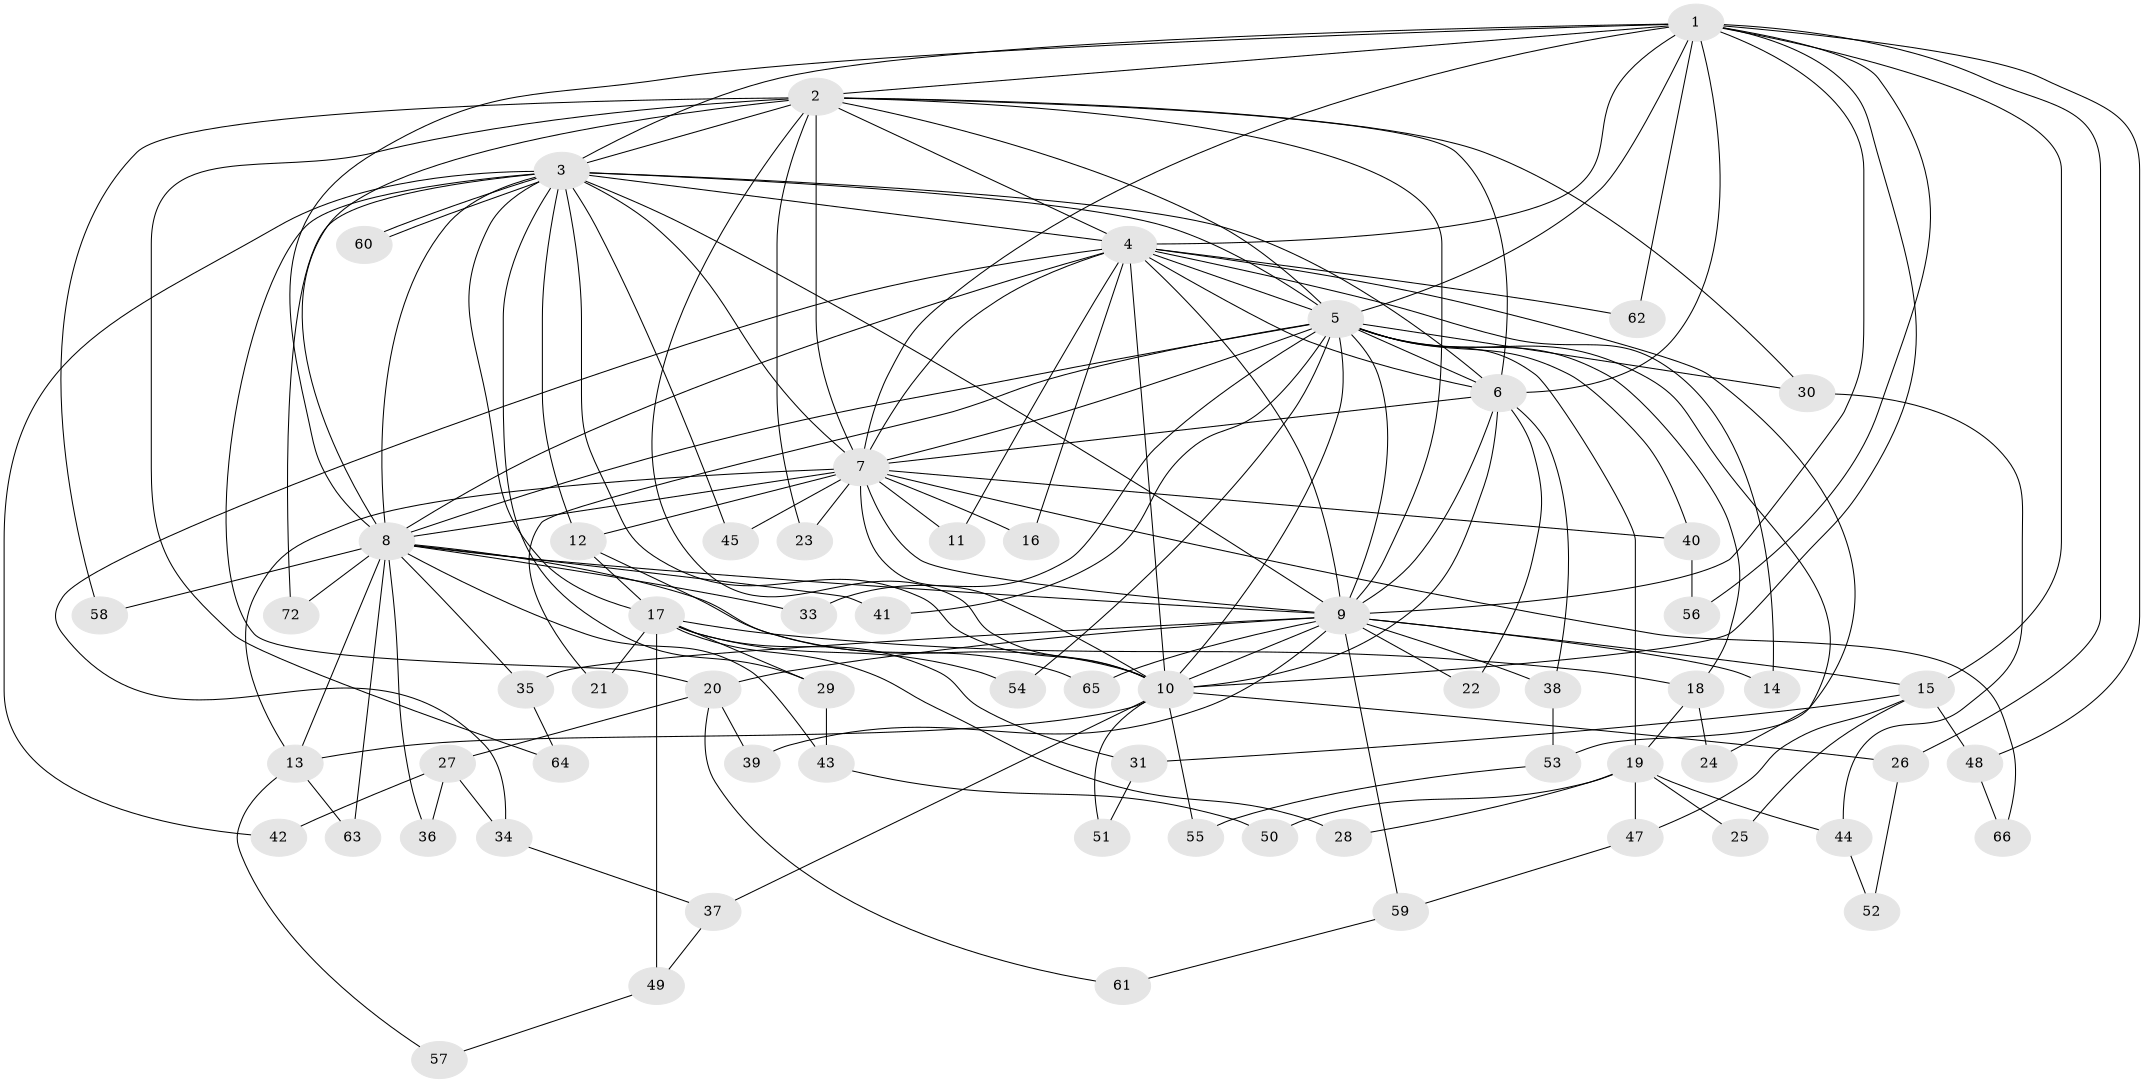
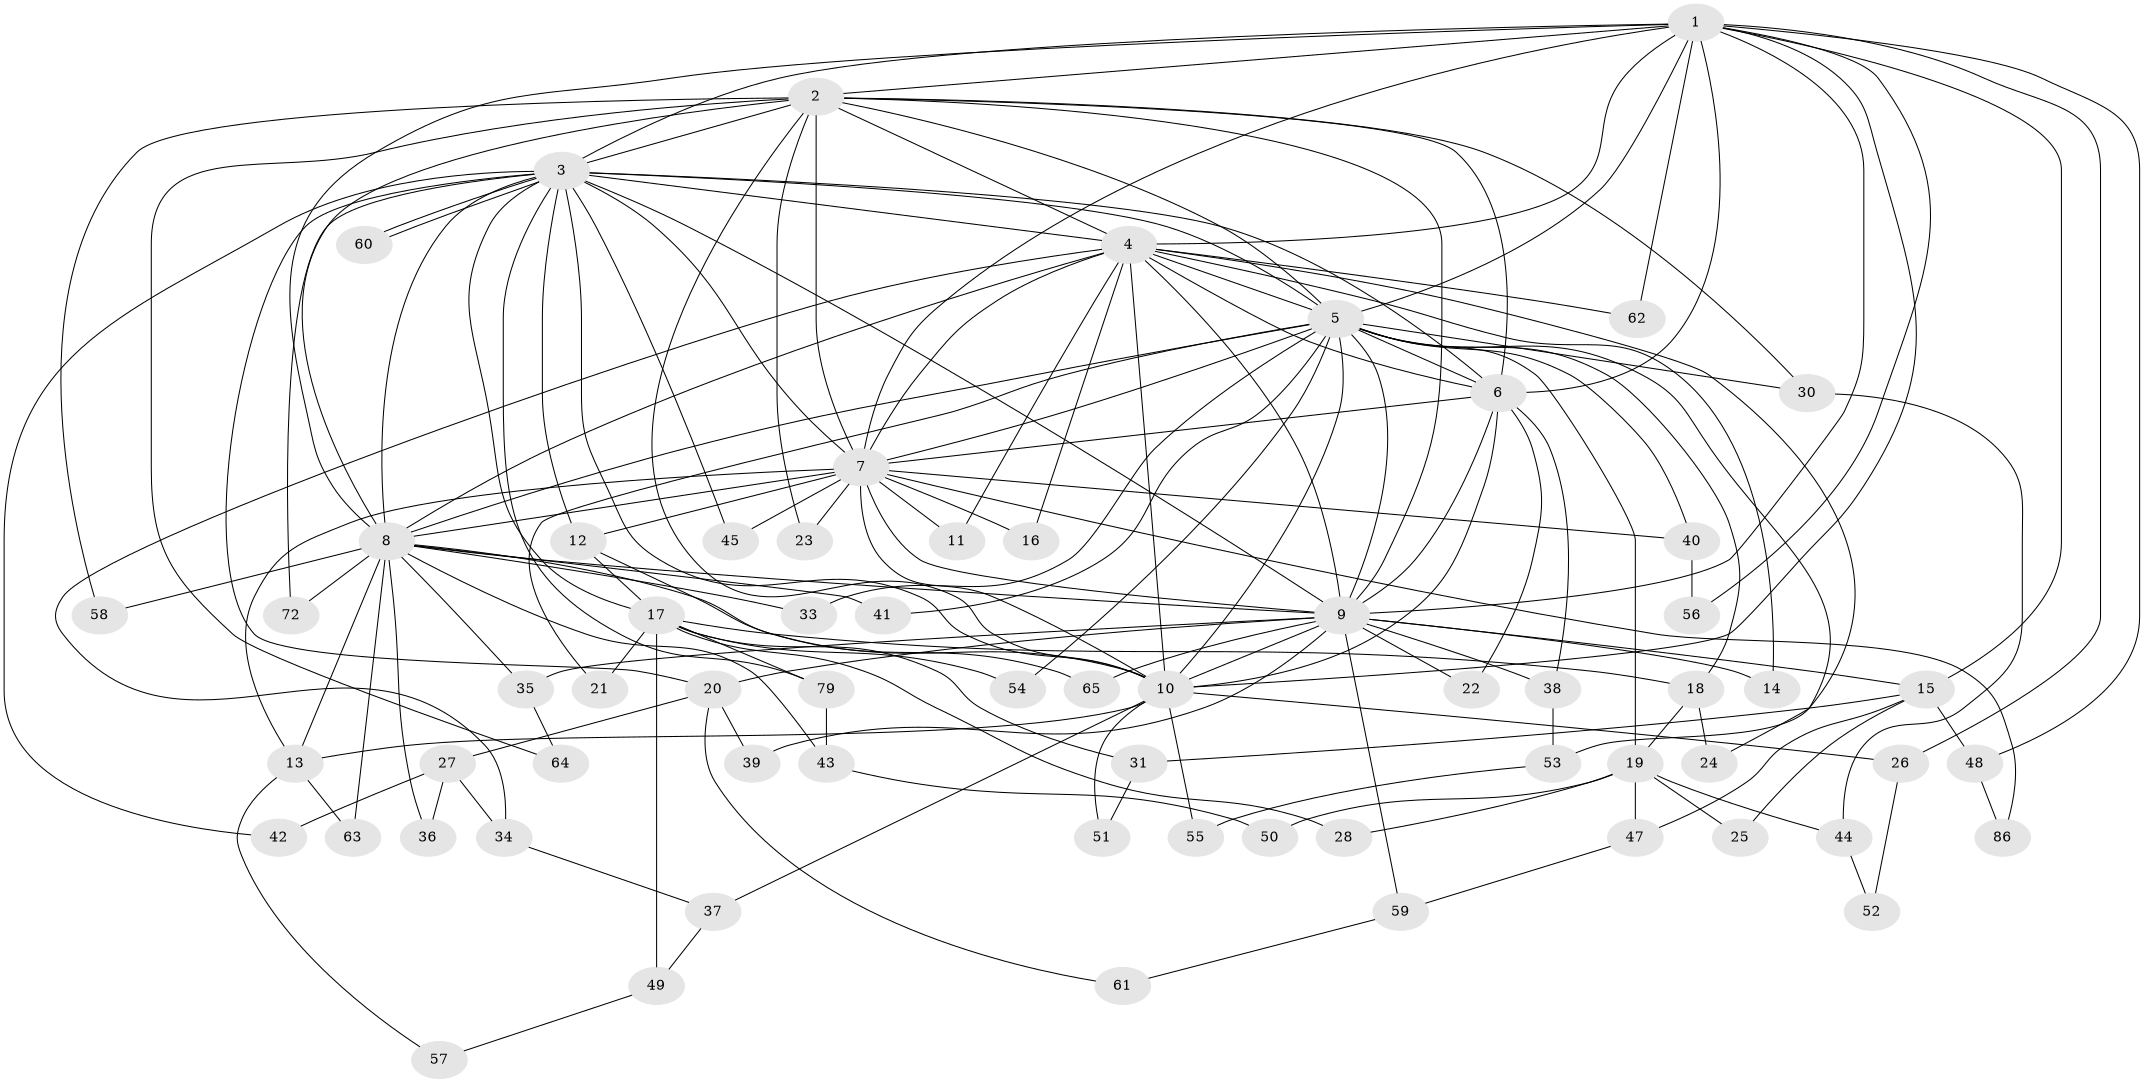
(826, 690) -> (826, 690)
(2003, 838) -> (2003, 838)
